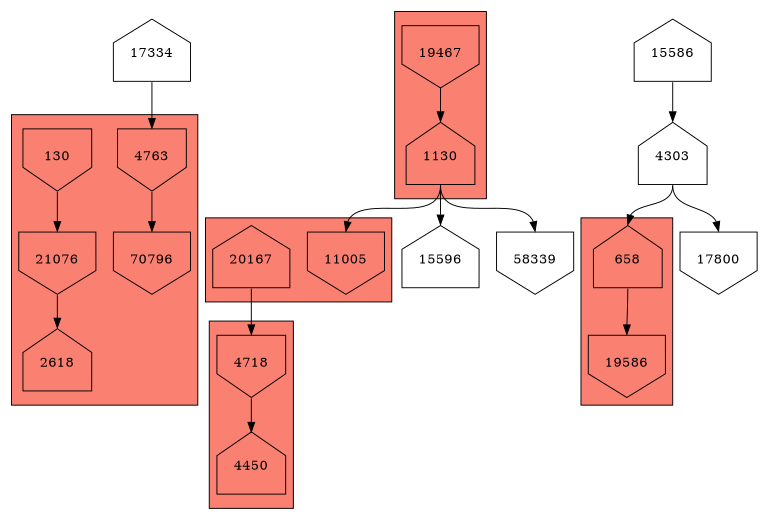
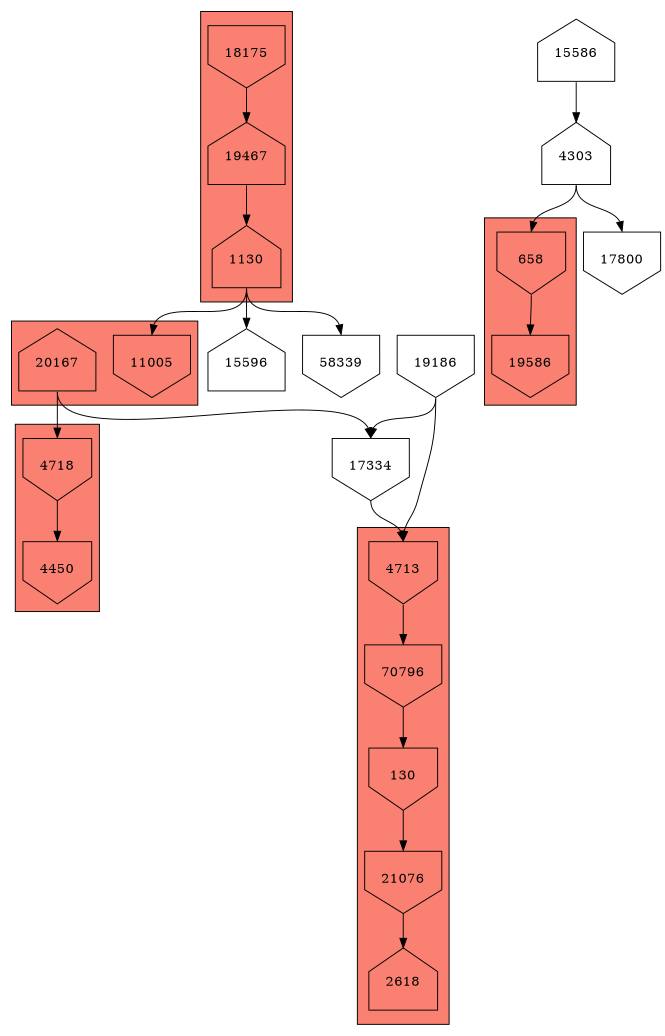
(152, 54) -> (371, 466)
none -> (247, 54)
(441, 54) -> (247, 157)
(152, 157) -> (403, 570)
(628, 260) -> (531, 260)
none -> (436, 363)
none -> (209, 415)
(251, 466) -> (57, 570)
none -> (403, 722)
